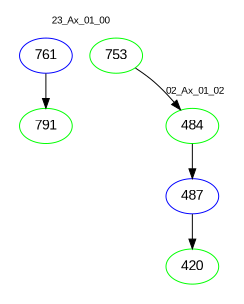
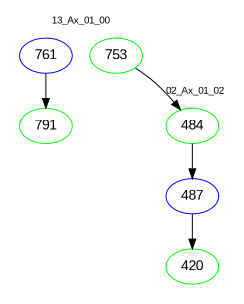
(81, 21) -> (81, 21)
